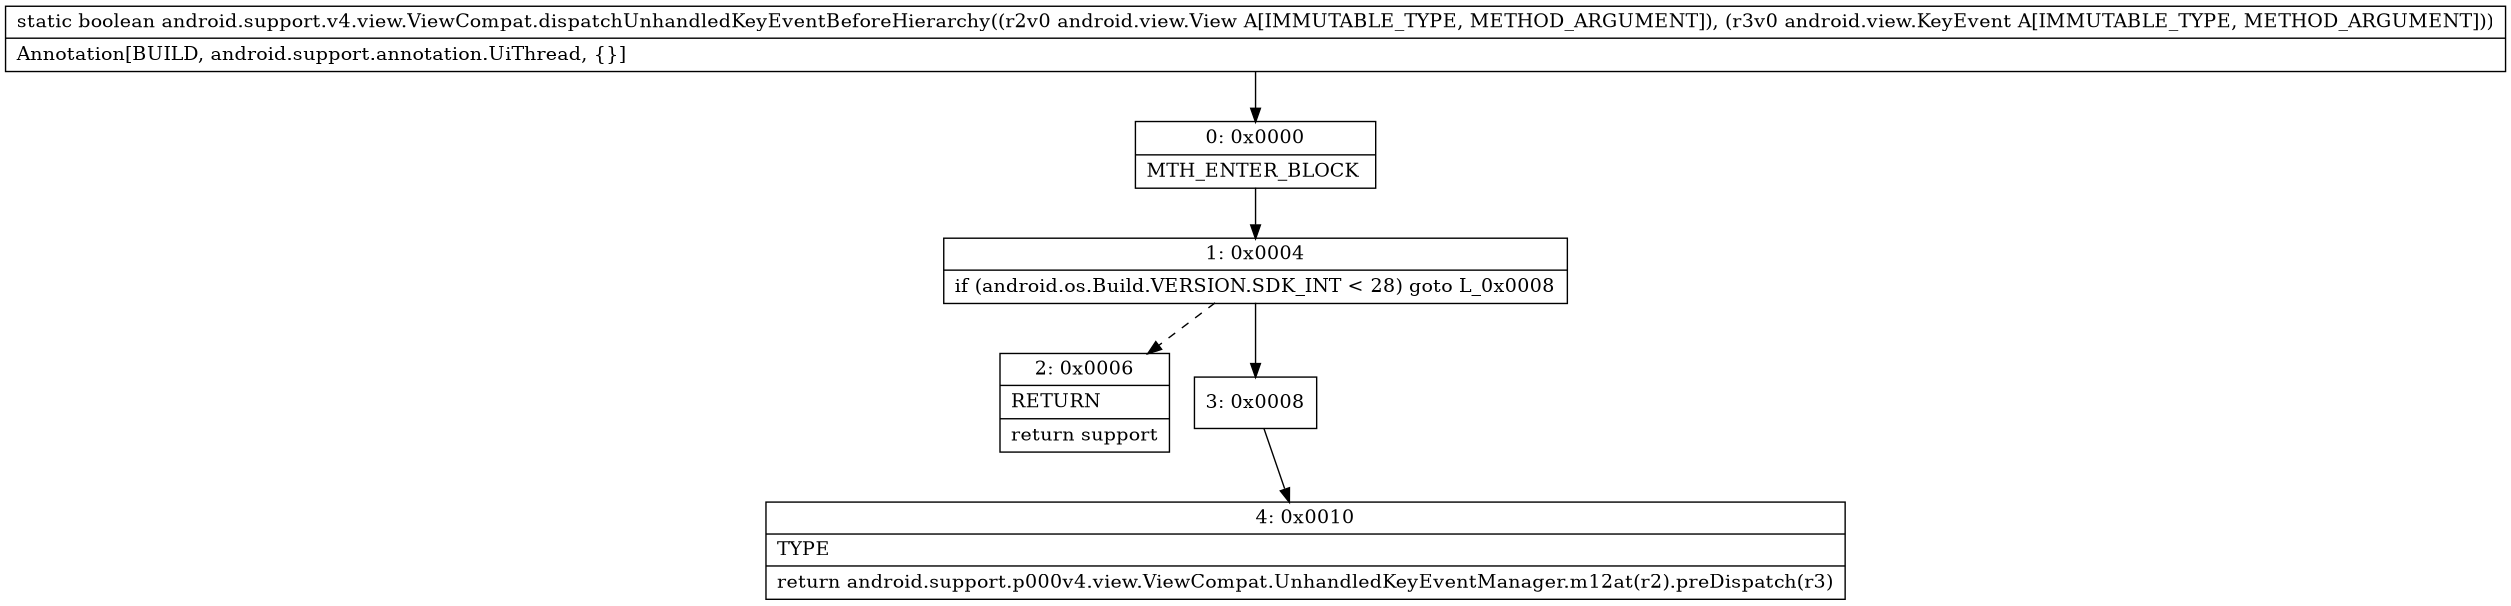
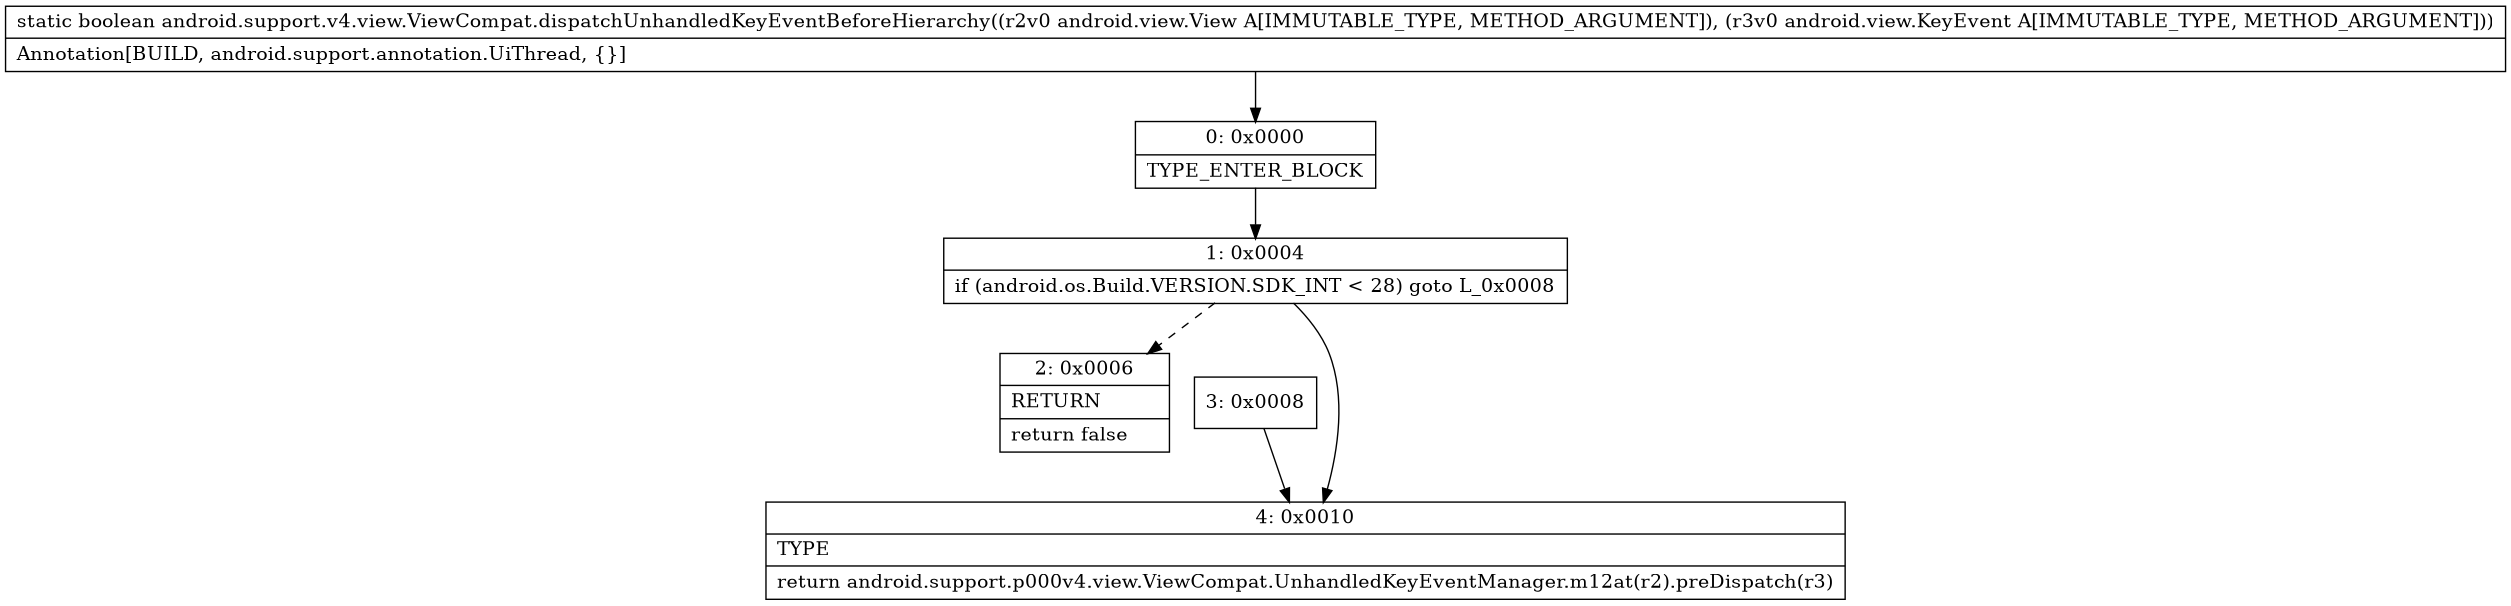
(1253, 171) -> (1256, 171)
(1256, 333) -> (1338, 390)
(1085, 435) -> (1070, 435)
